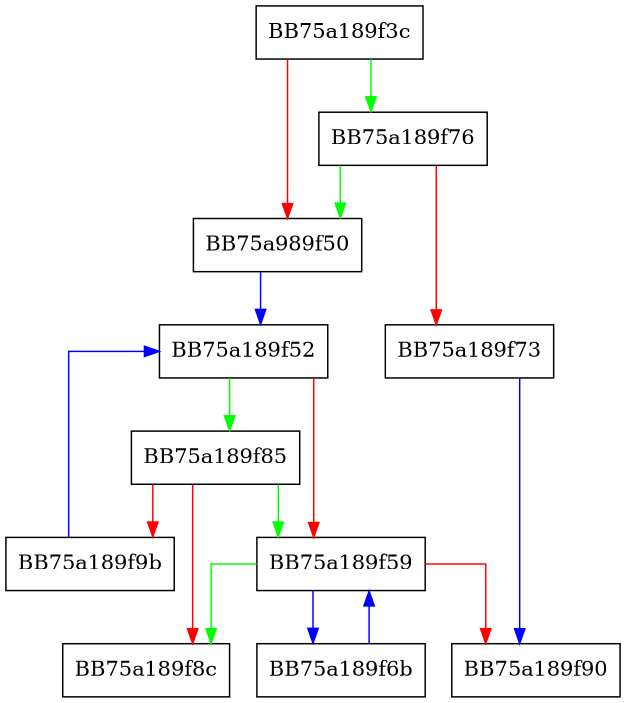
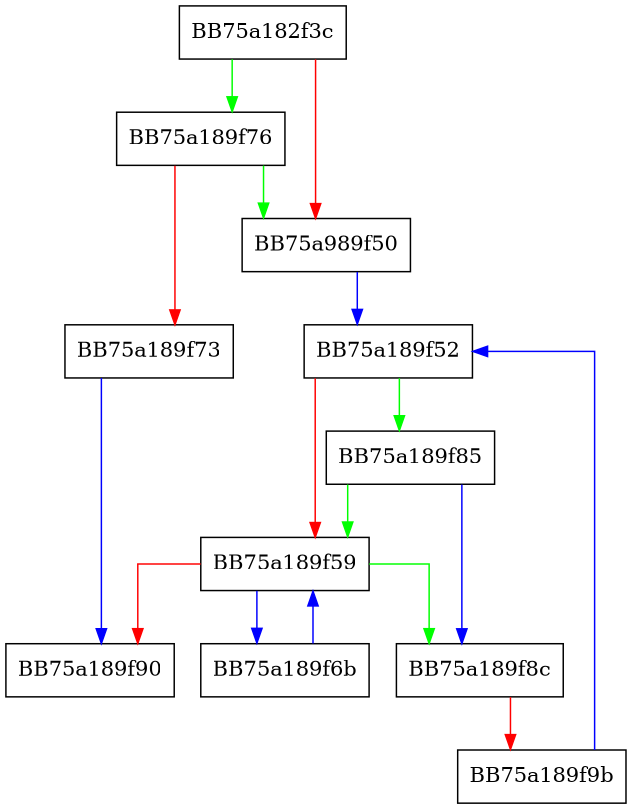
(340, 32) -> (263, 32)
(153, 503) -> (510, 716)
(193, 557) -> (462, 557)
